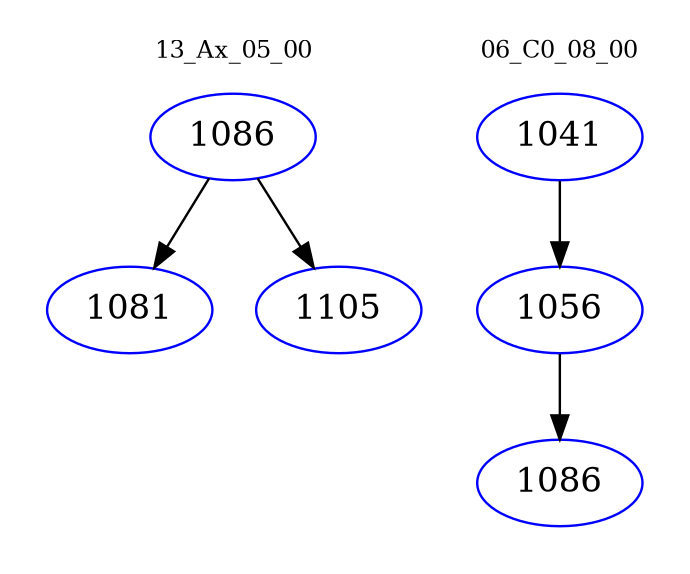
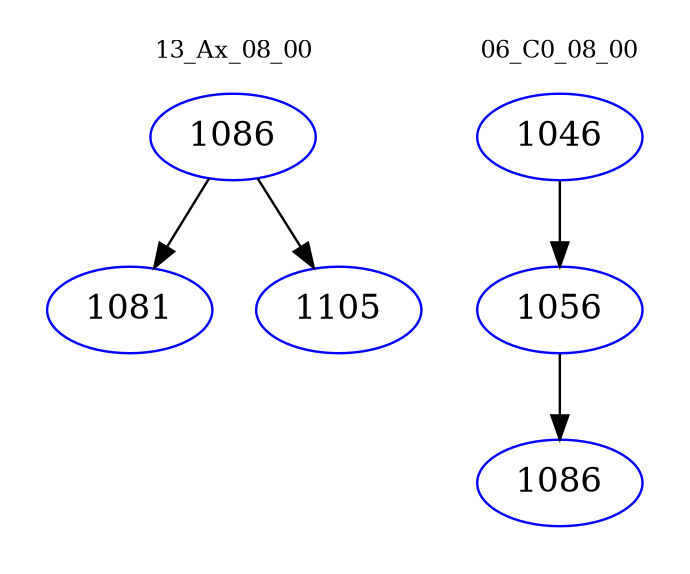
(234, 52) -> (234, 52)
(560, 137) -> (560, 137)
